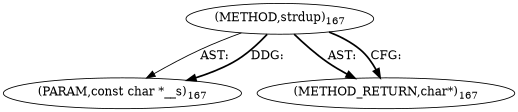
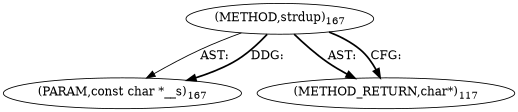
(468, 92) -> (468, 92)
